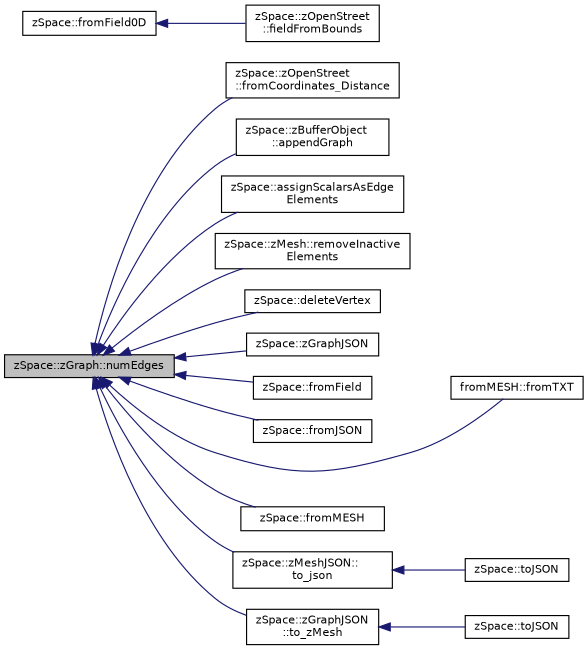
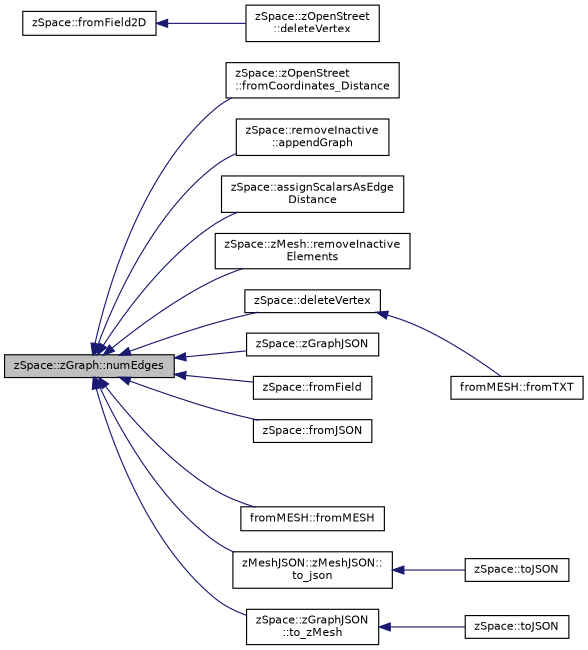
(89, 23) -> (89, 23)
(313, 23) -> (313, 23)
(313, 137) -> (313, 137)
(313, 194) -> (313, 194)
(304, 471) -> (447, 341)
(313, 519) -> (313, 519)
(313, 570) -> (313, 570)
